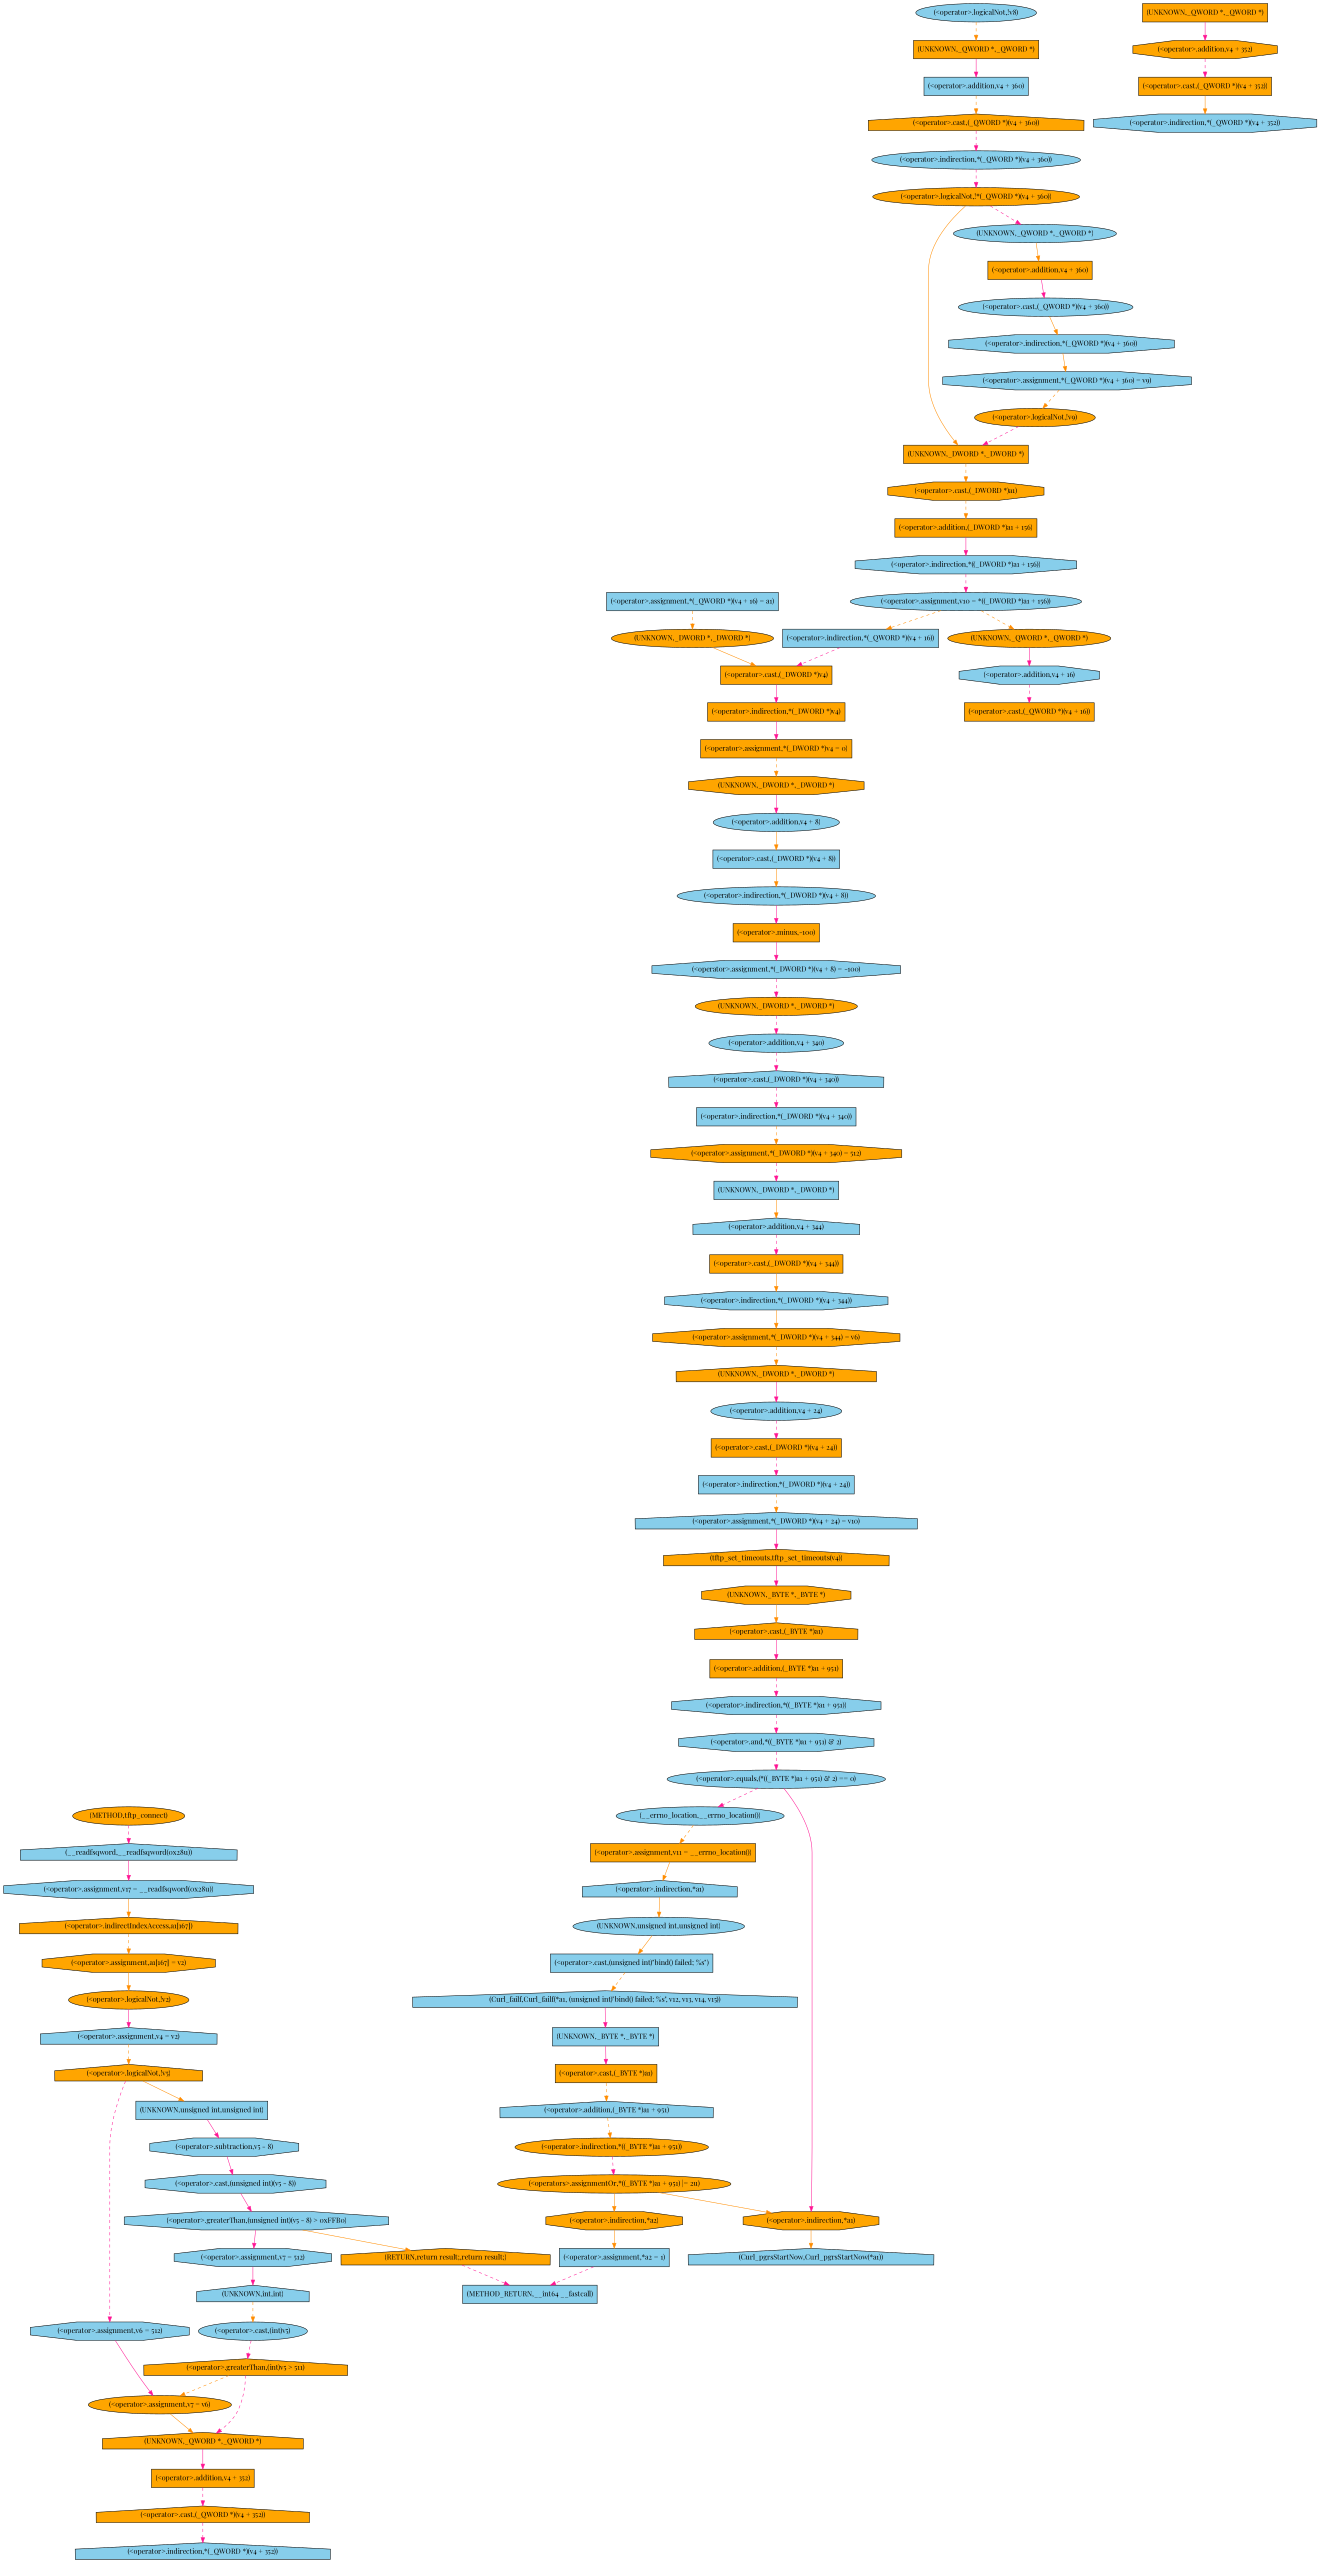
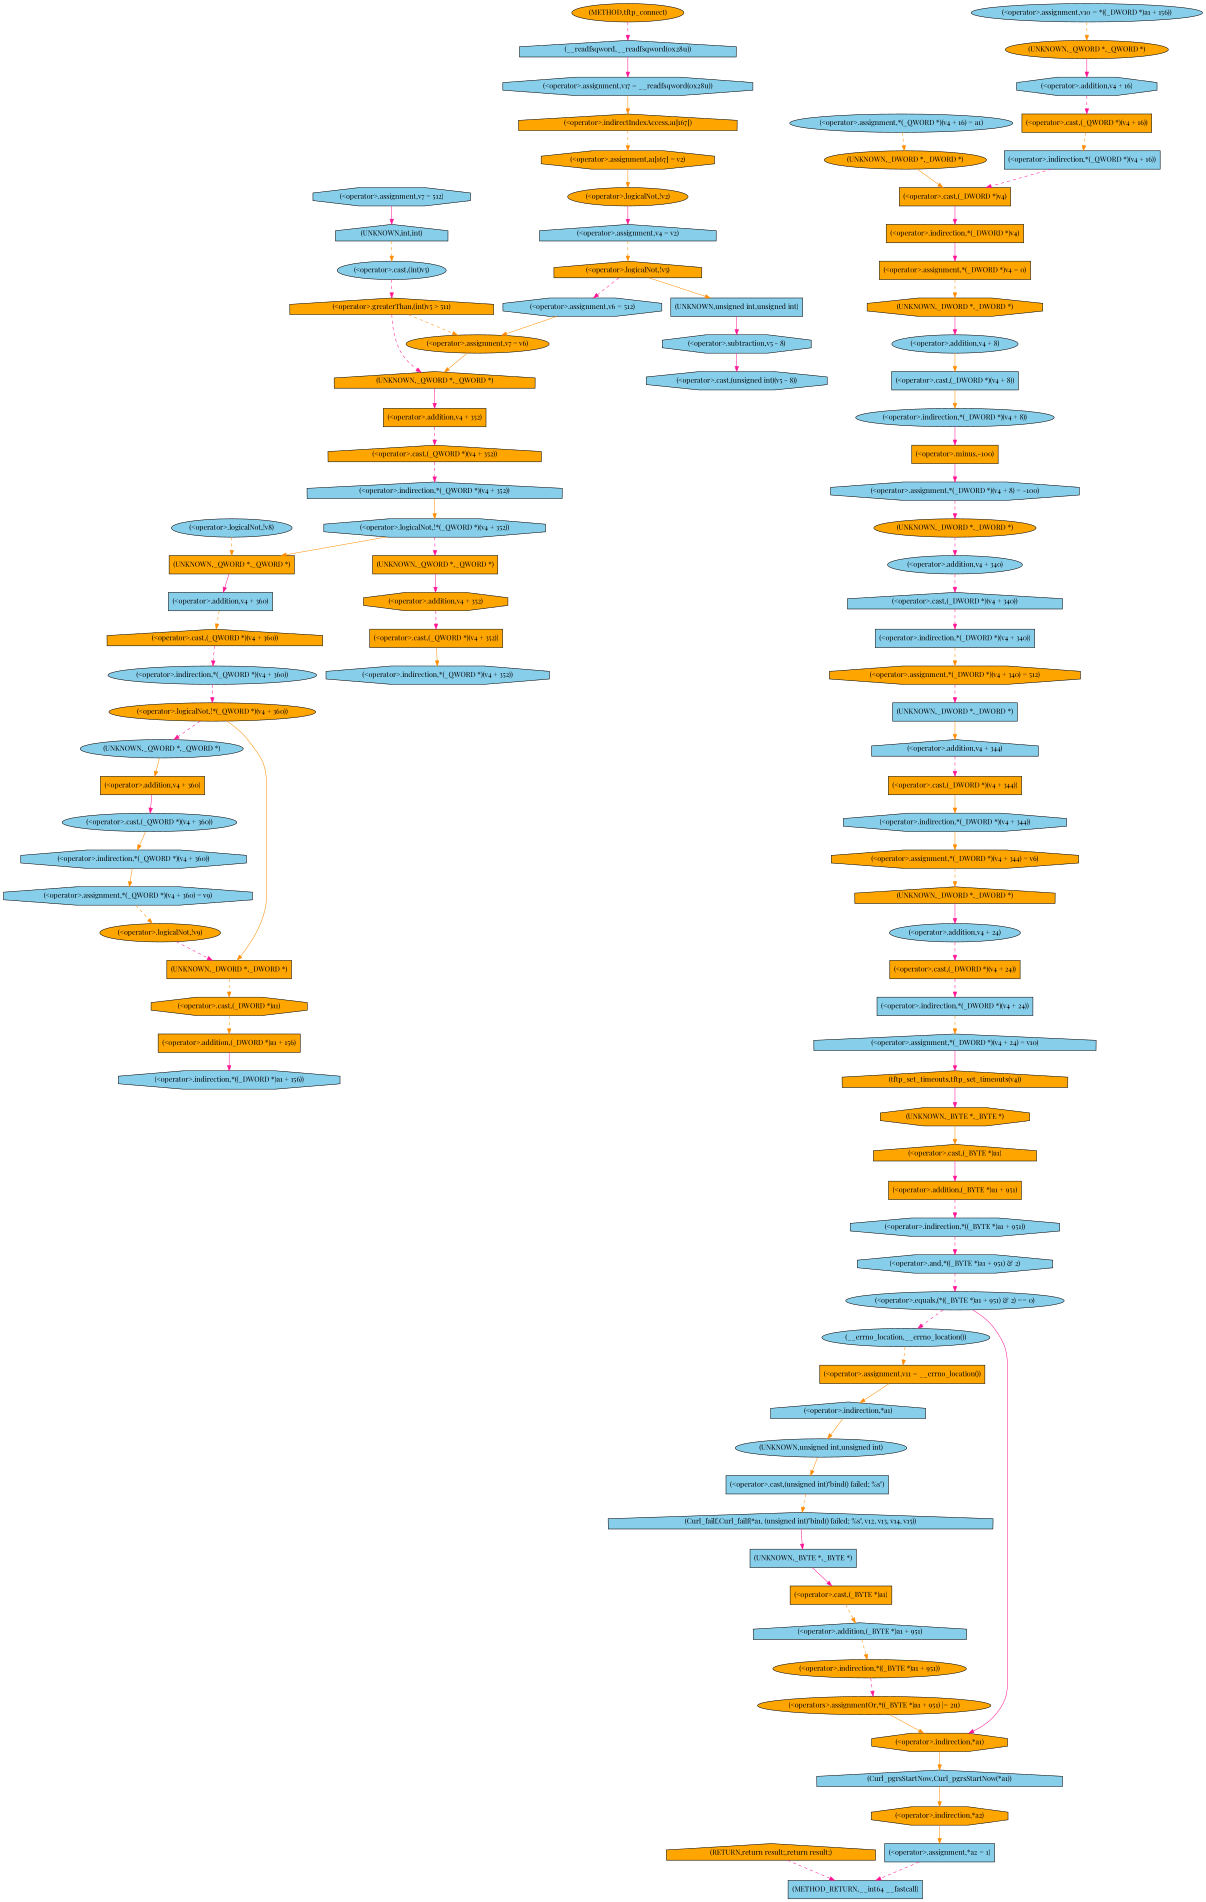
none -> (435, 528)
(966, 581) -> none
(692, 602) -> (901, 123)
(916, 619) -> (1085, 139)
(614, 2200) -> (940, 1794)
(256, 2221) -> none
(132, 2366) -> (532, 325)
